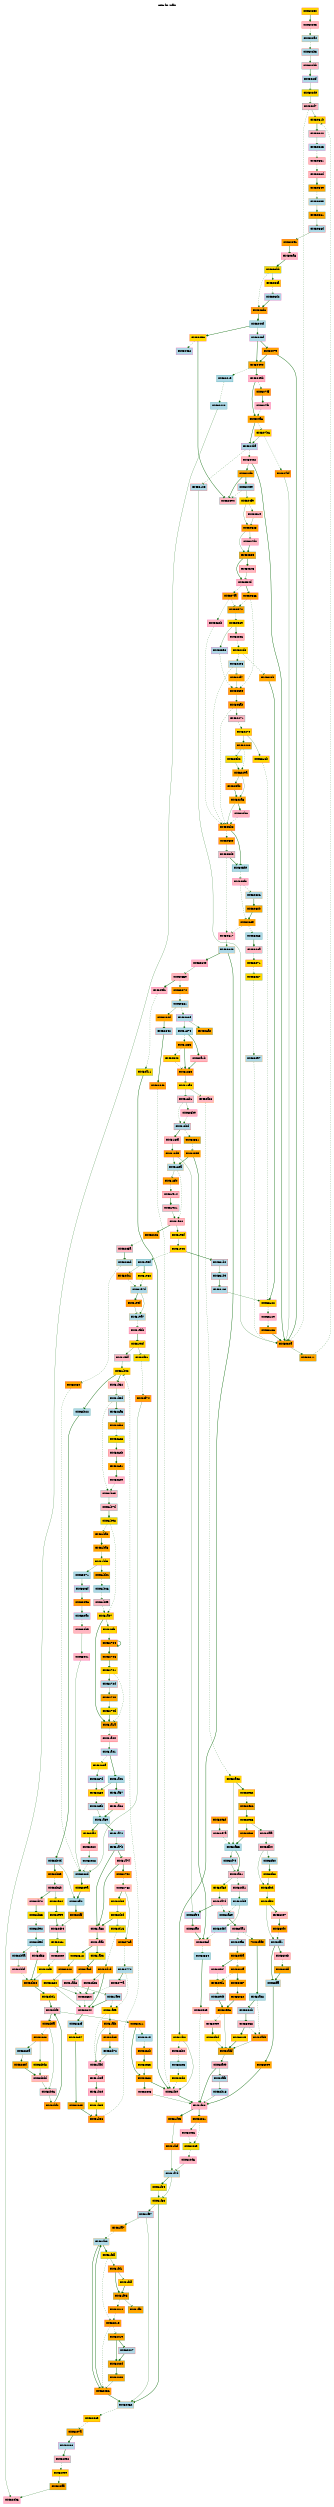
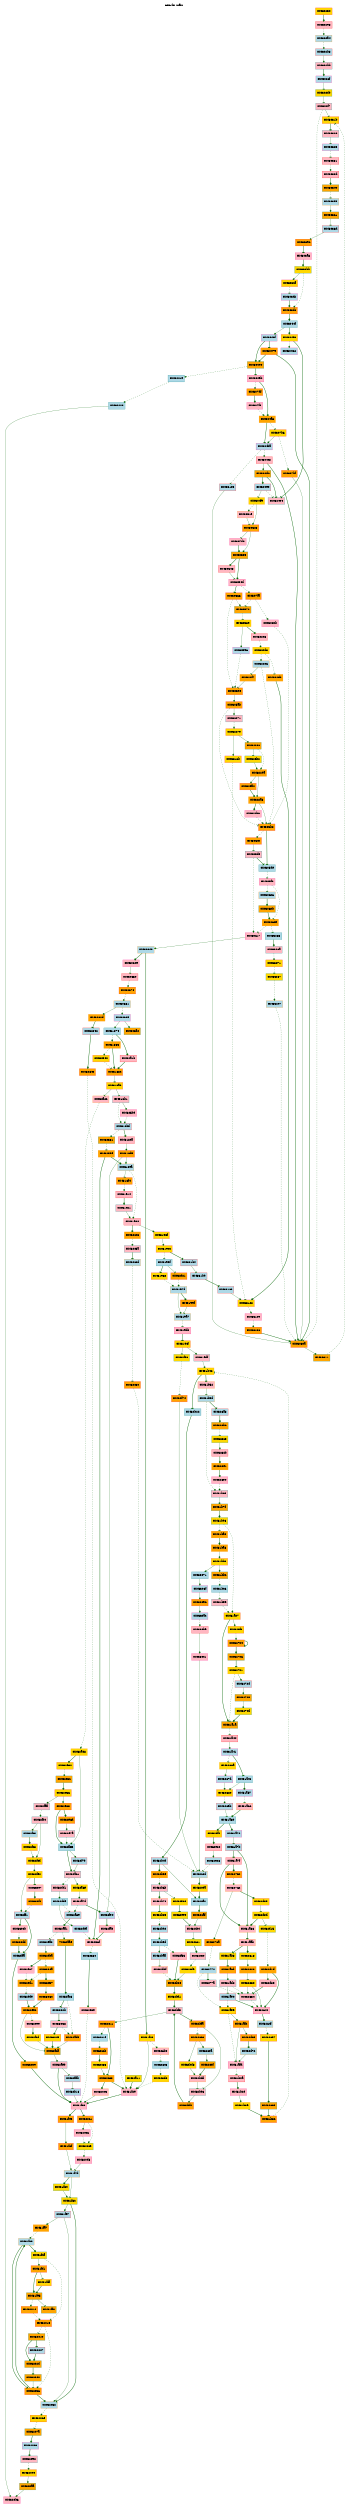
(159, 991) -> none
(109, 1507) -> (219, 1507)
none -> (65, 1812)
